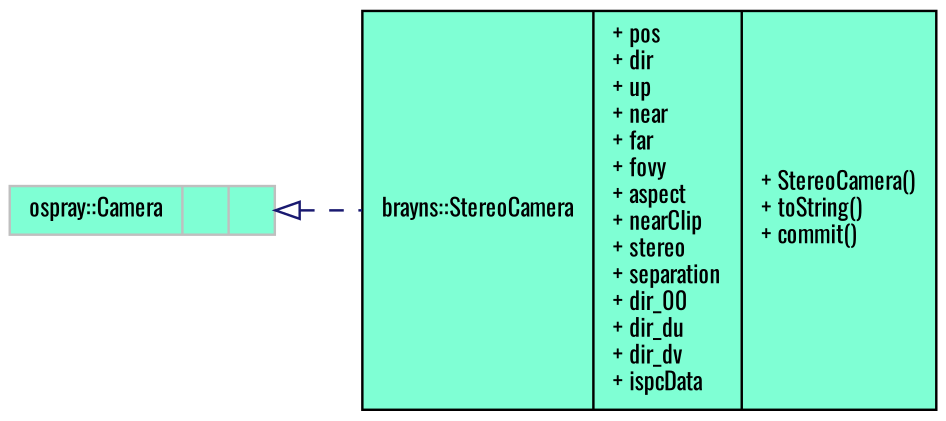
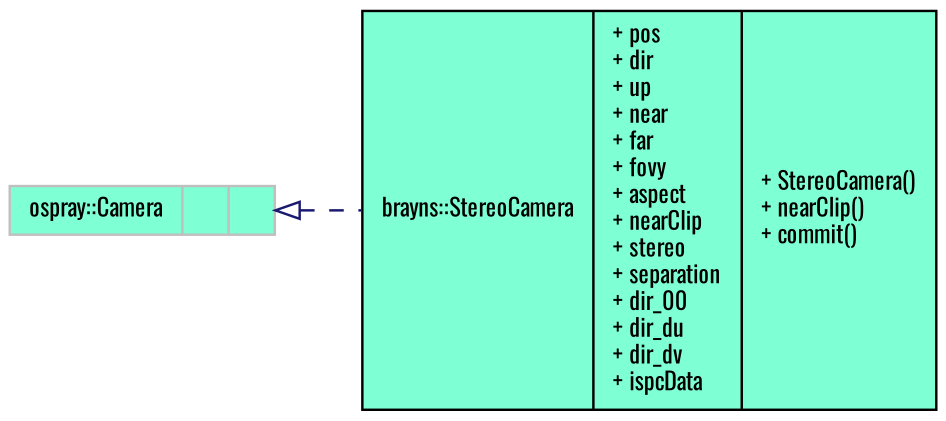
(812, 209) -> (813, 209)
